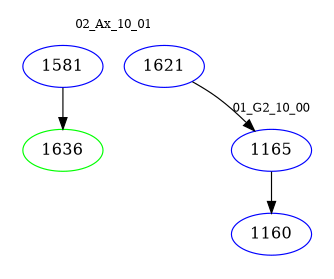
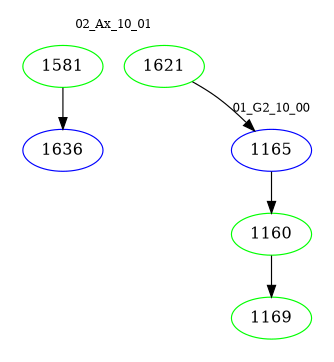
(63, 66) -> (63, 66)
(164, 66) -> (164, 66)
(63, 150) -> (63, 150)
(272, 234) -> (272, 234)
none -> (272, 318)
